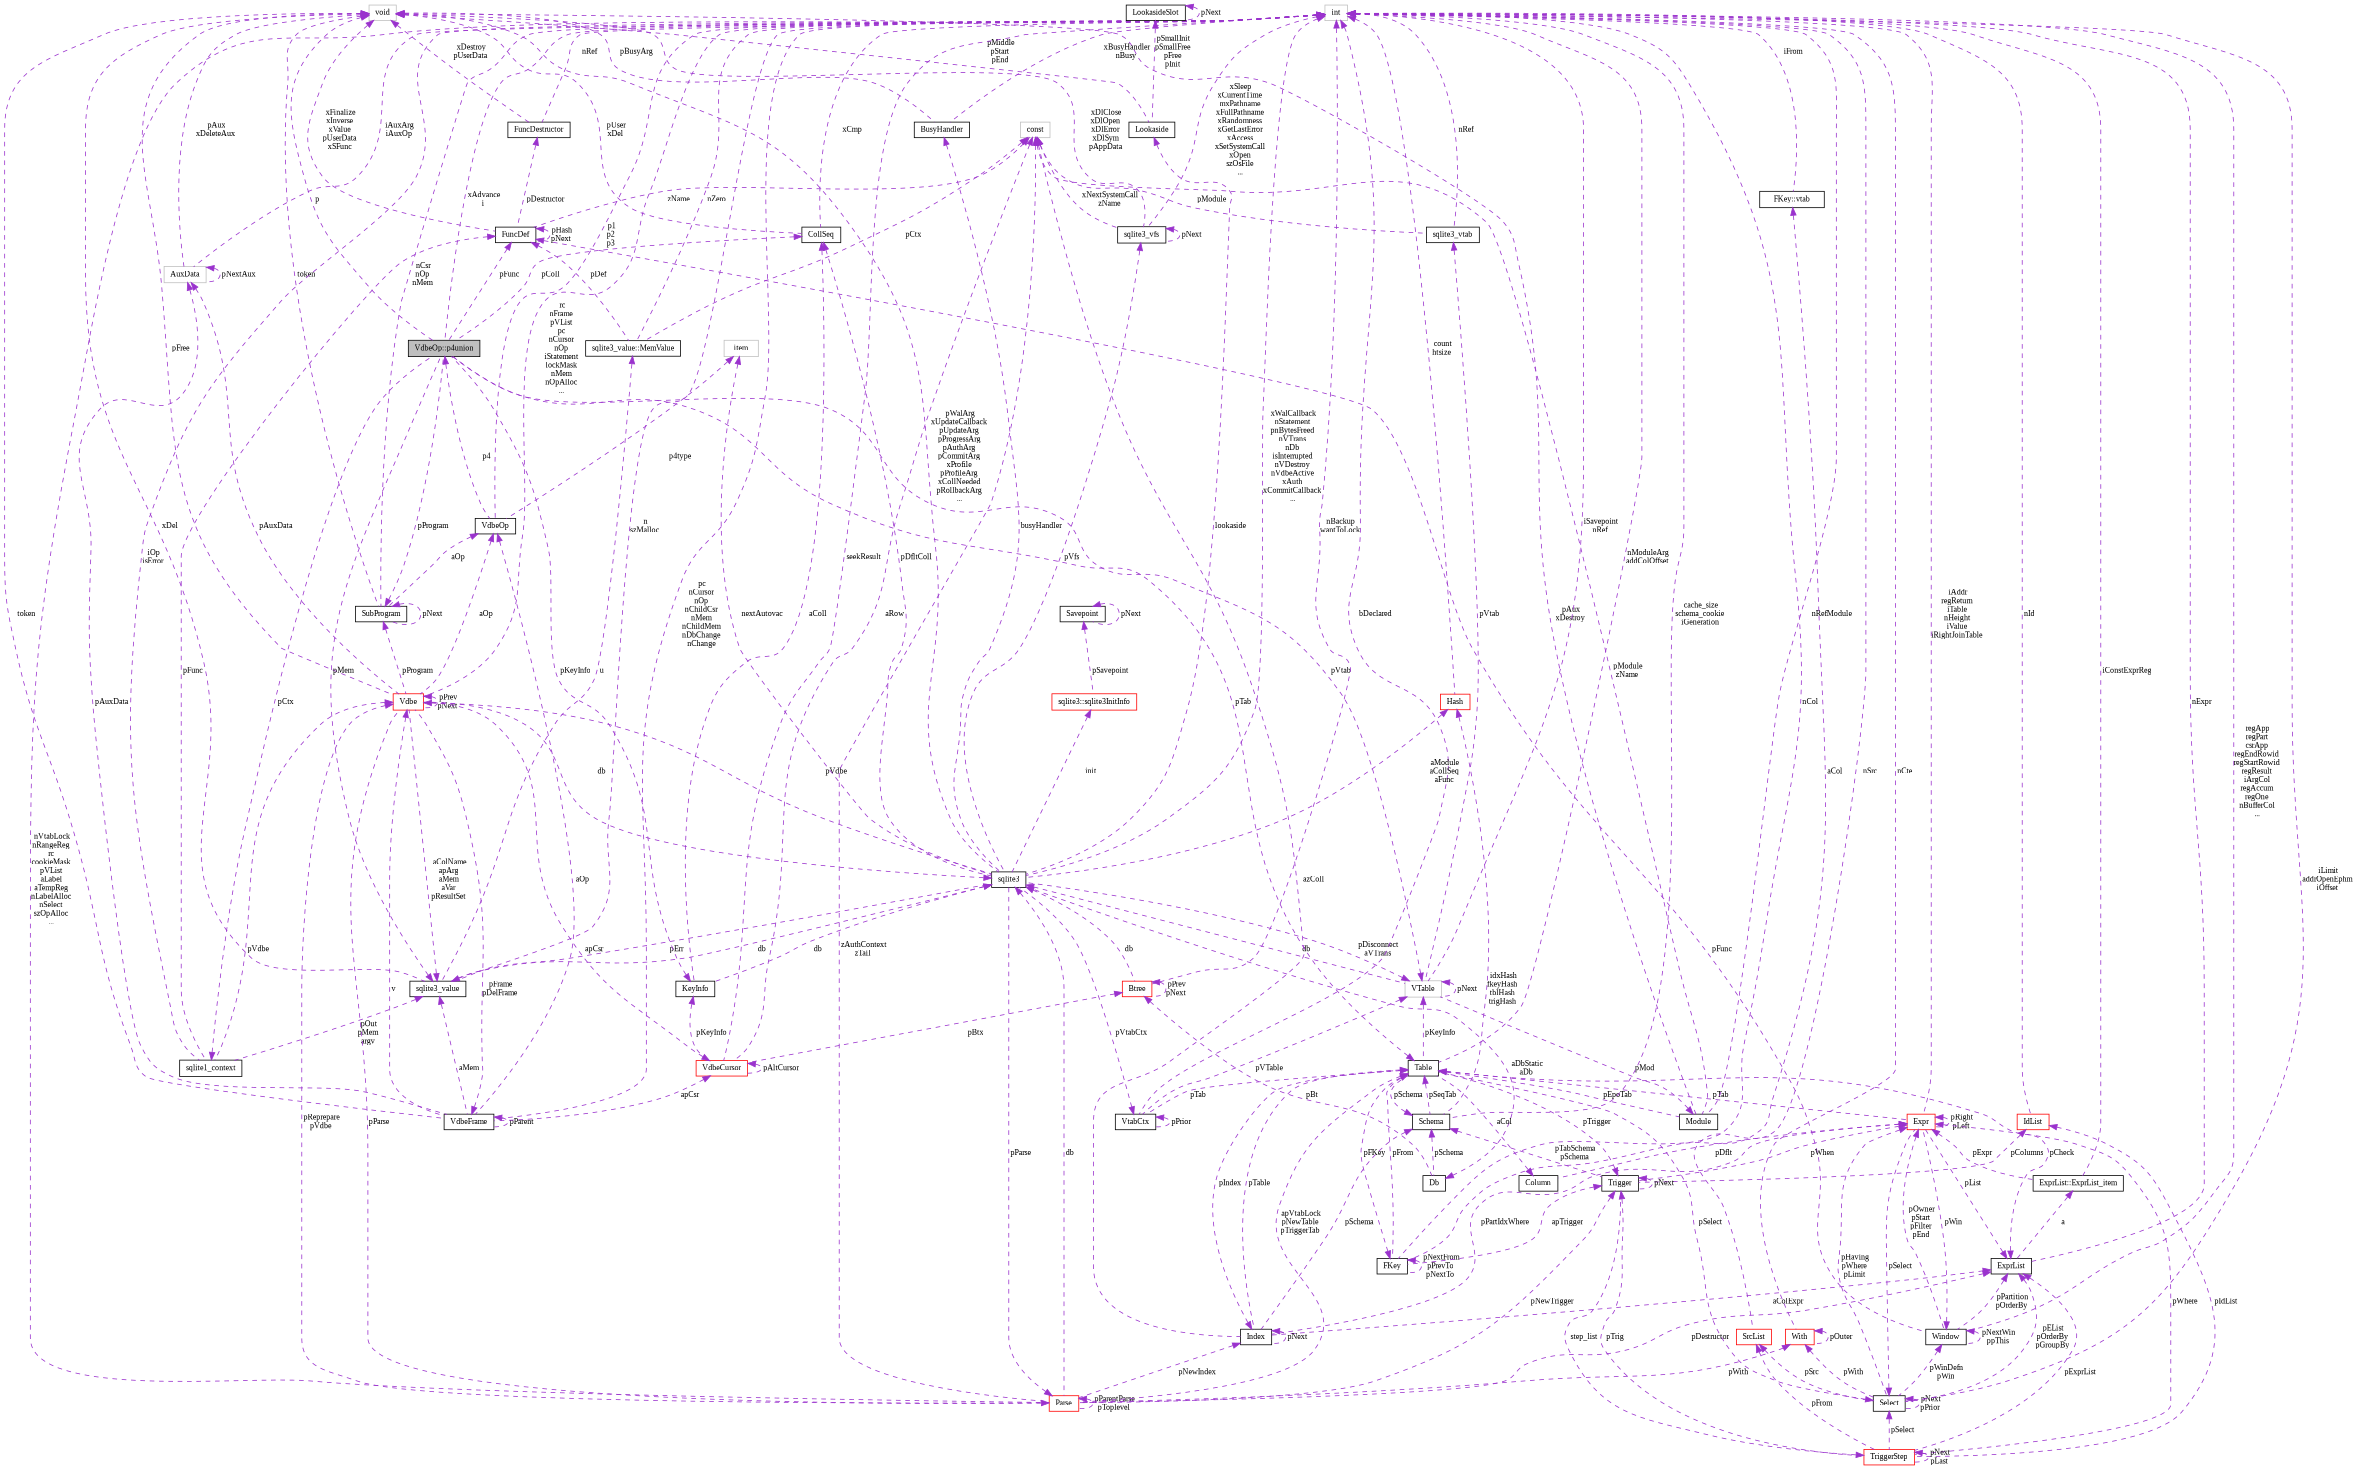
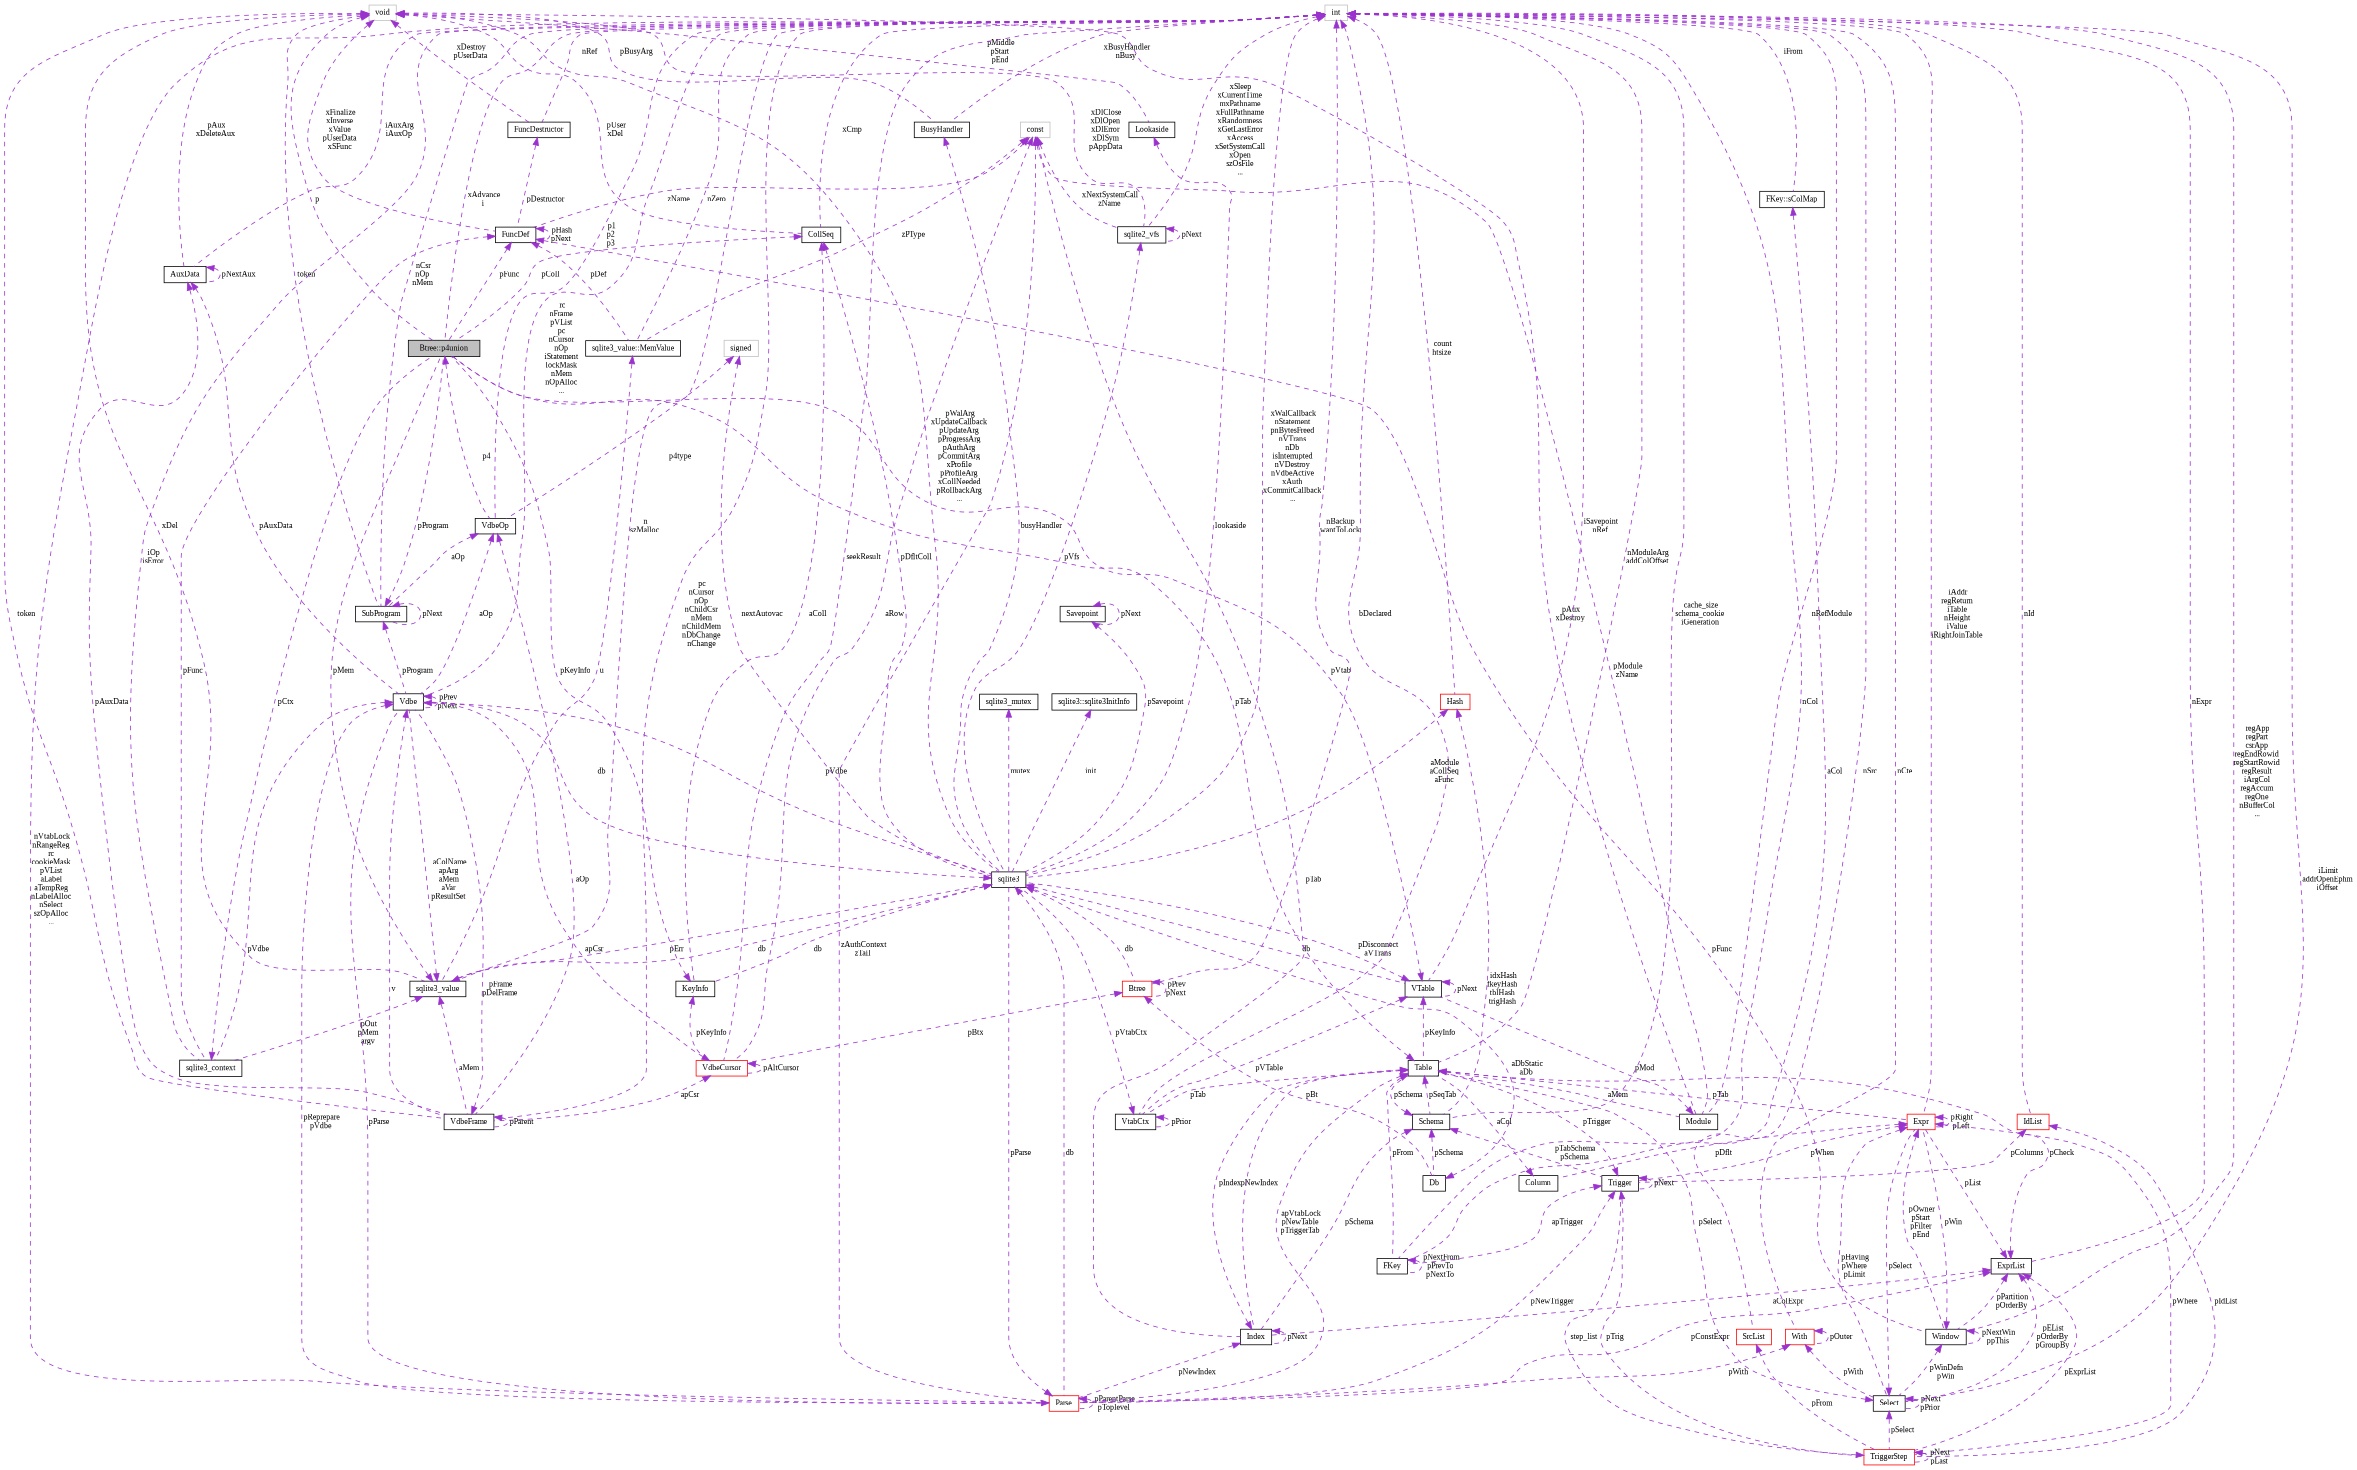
(1156, 13) -> none
(1792, 200) -> (1792, 200)
(913, 235) -> (913, 235)
(1142, 235) -> (1142, 235)
(1453, 235) -> none
(185, 275) -> (185, 275)
(165, 325) -> none
(444, 348) -> (444, 348)
(741, 348) -> (741, 348)
(1089, 662) -> (1132, 764)
(408, 702) -> (408, 702)
none -> (1009, 702)
(1094, 702) -> (1094, 702)
(1313, 880) -> (1313, 880)
(1423, 989) -> (1423, 989)
(211, 1068) -> (211, 1068)
(1617, 1095) -> (1617, 1095)
(1361, 1155) -> none
(1259, 1183) -> (1259, 1183)
(2078, 1183) -> none
(1553, 1194) -> none
(1710, 1337) -> (1710, 1337)
(1811, 1385) -> none
